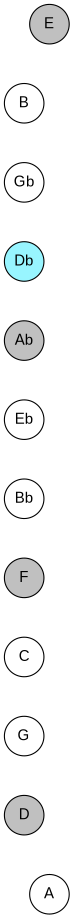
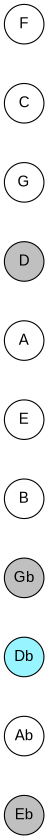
(49, 24) -> (24, 420)
(24, 182) -> (24, 578)
(24, 341) -> (24, 736)
(24, 420) -> (24, 815)
(24, 499) -> none
(24, 578) -> (24, 24)
